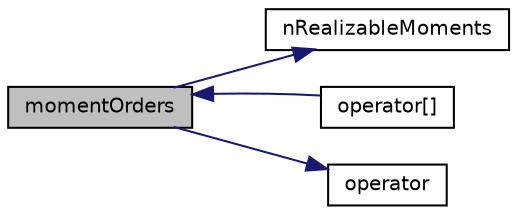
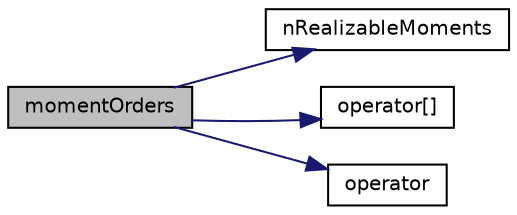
(267, 94) -> (247, 121)
